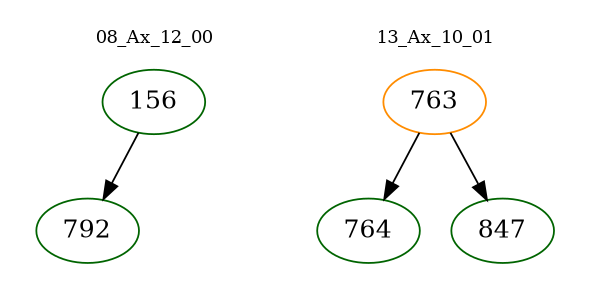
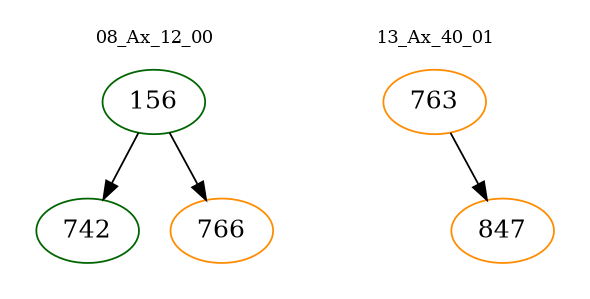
(436, 38) -> (436, 38)
(88, 231) -> (88, 231)
none -> (222, 231)
(369, 231) -> none
(503, 231) -> (503, 231)
